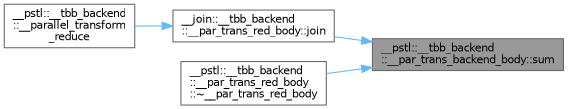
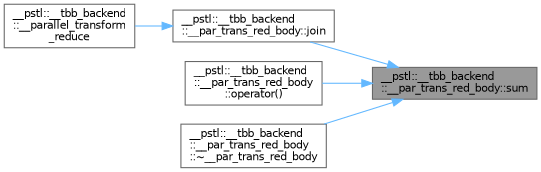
(254, 26) -> (254, 26)
(468, 55) -> (455, 83)
none -> (254, 83)
